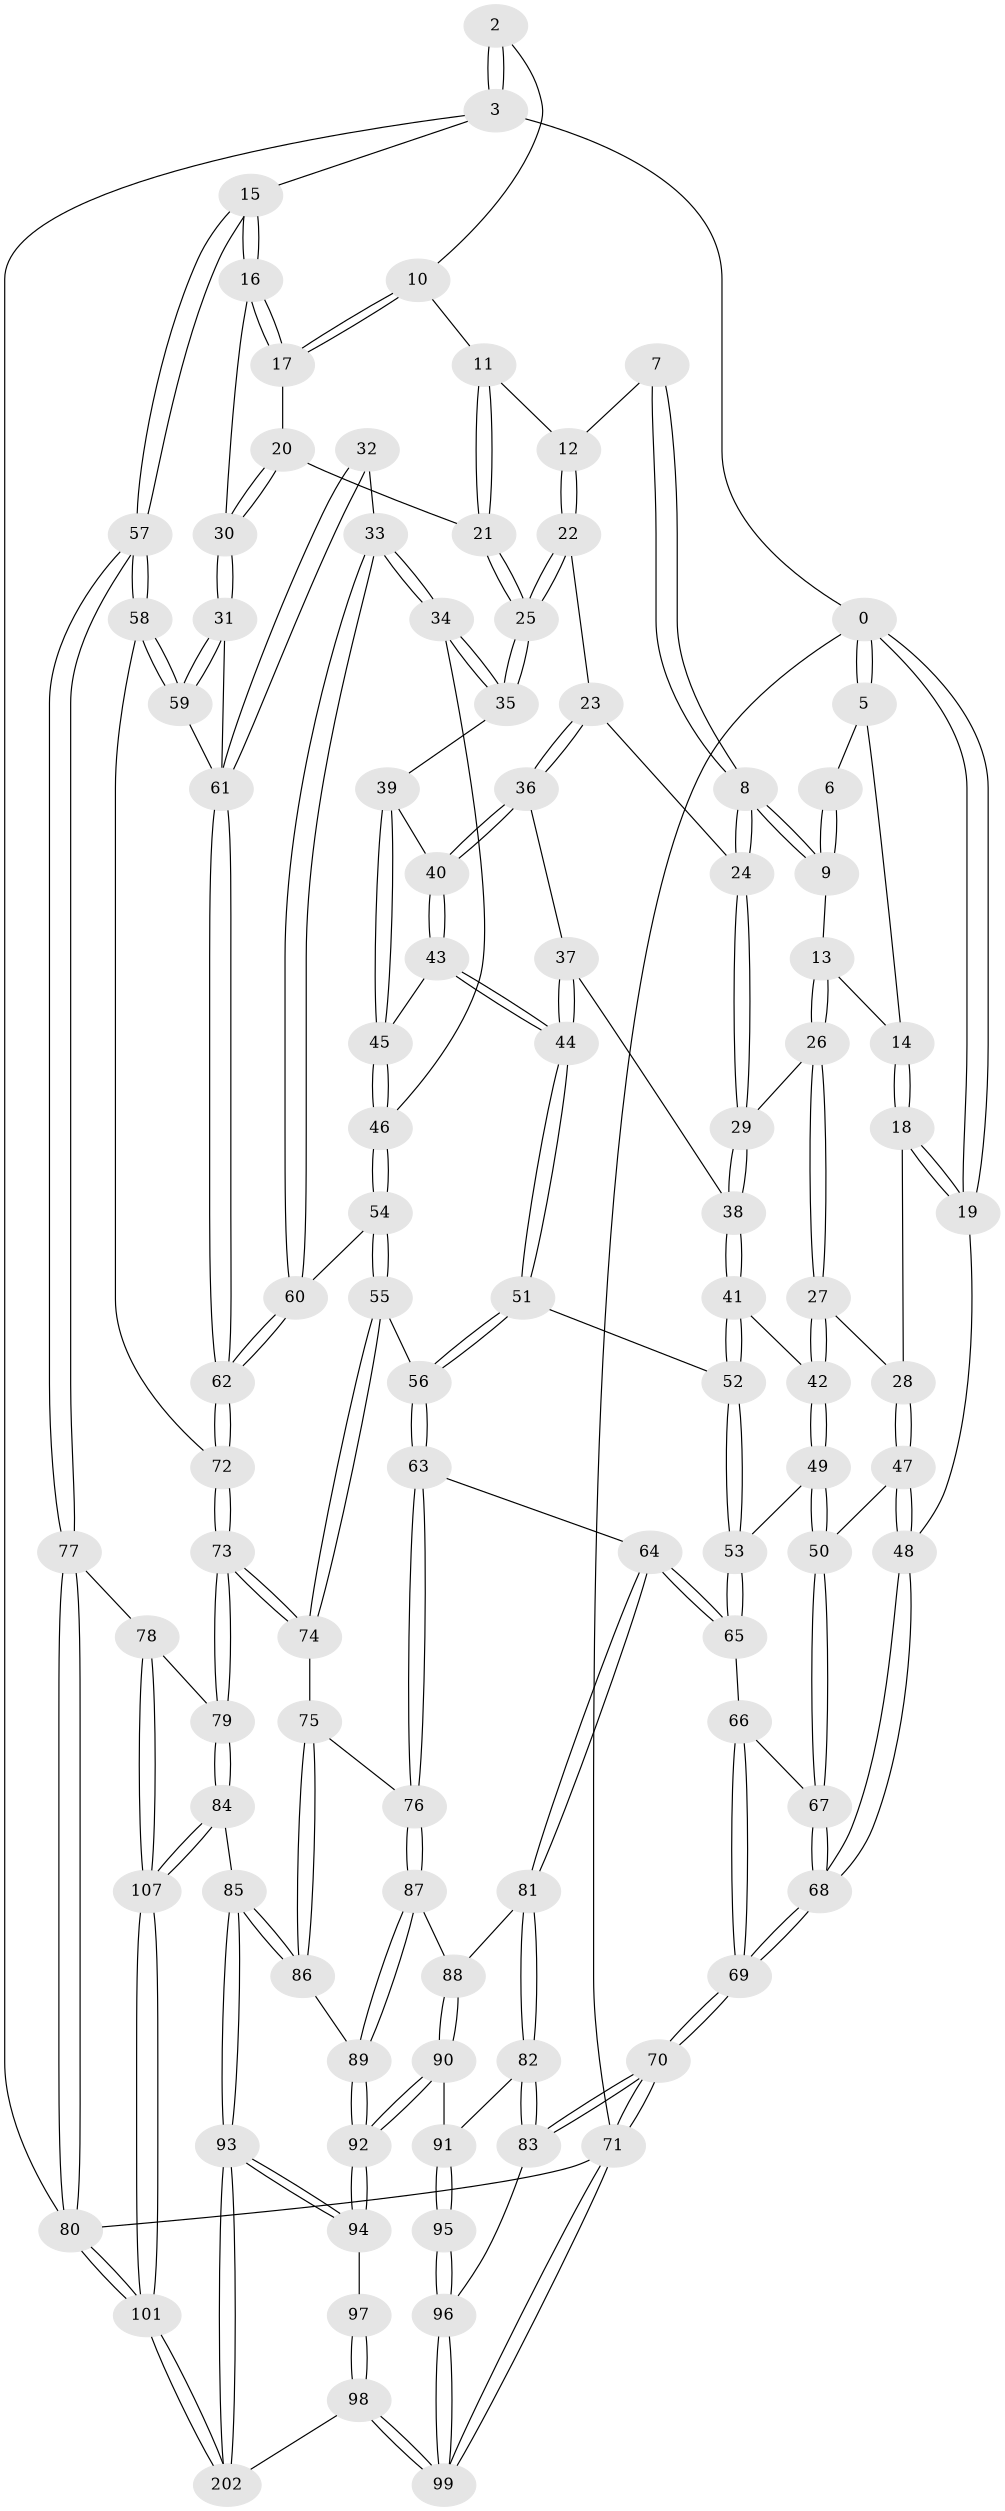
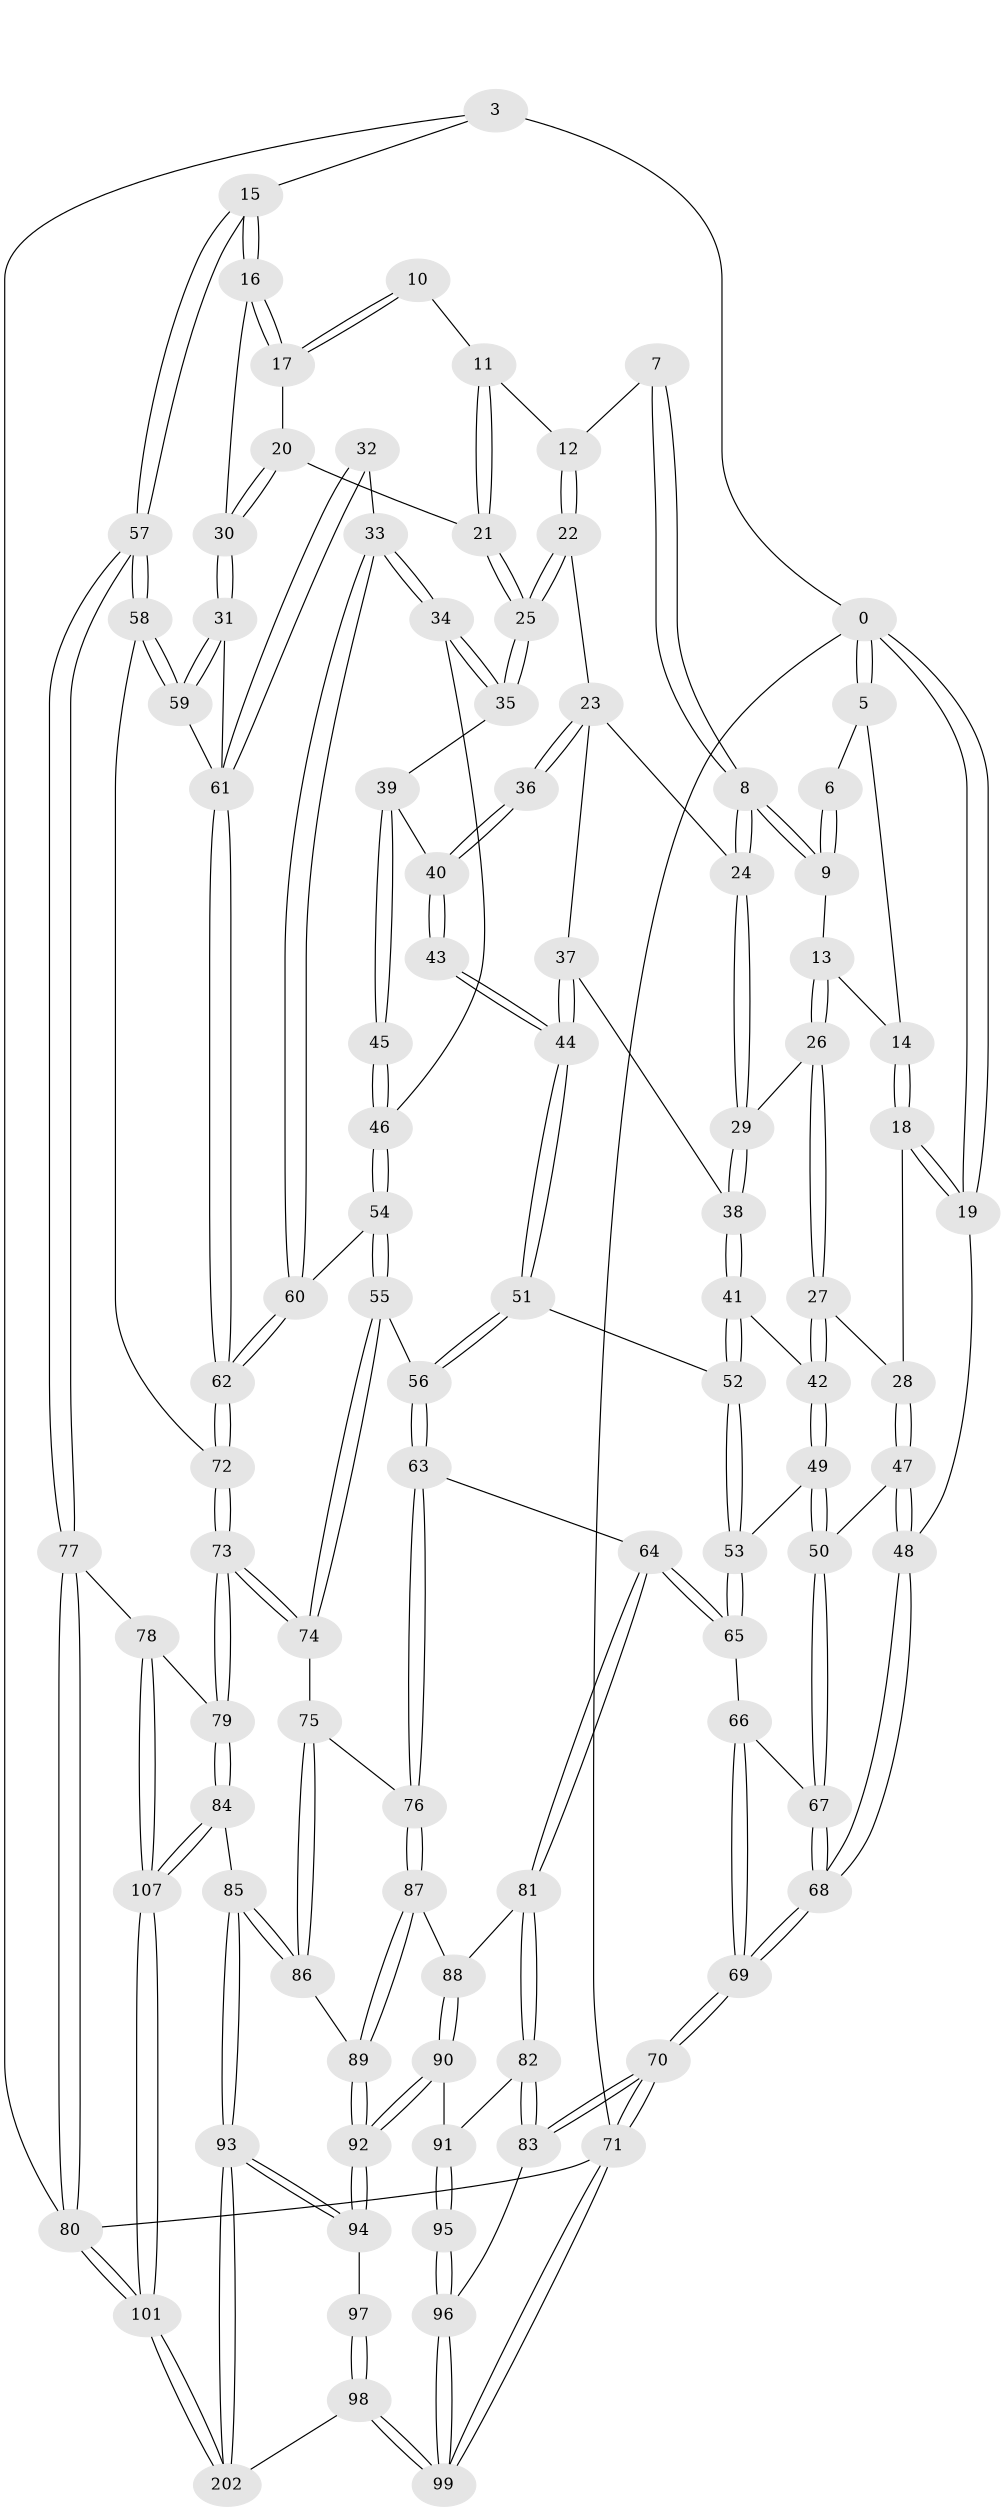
(496, 26) -> none
(546, 874) -> (579, 832)
(409, 1001) -> none
